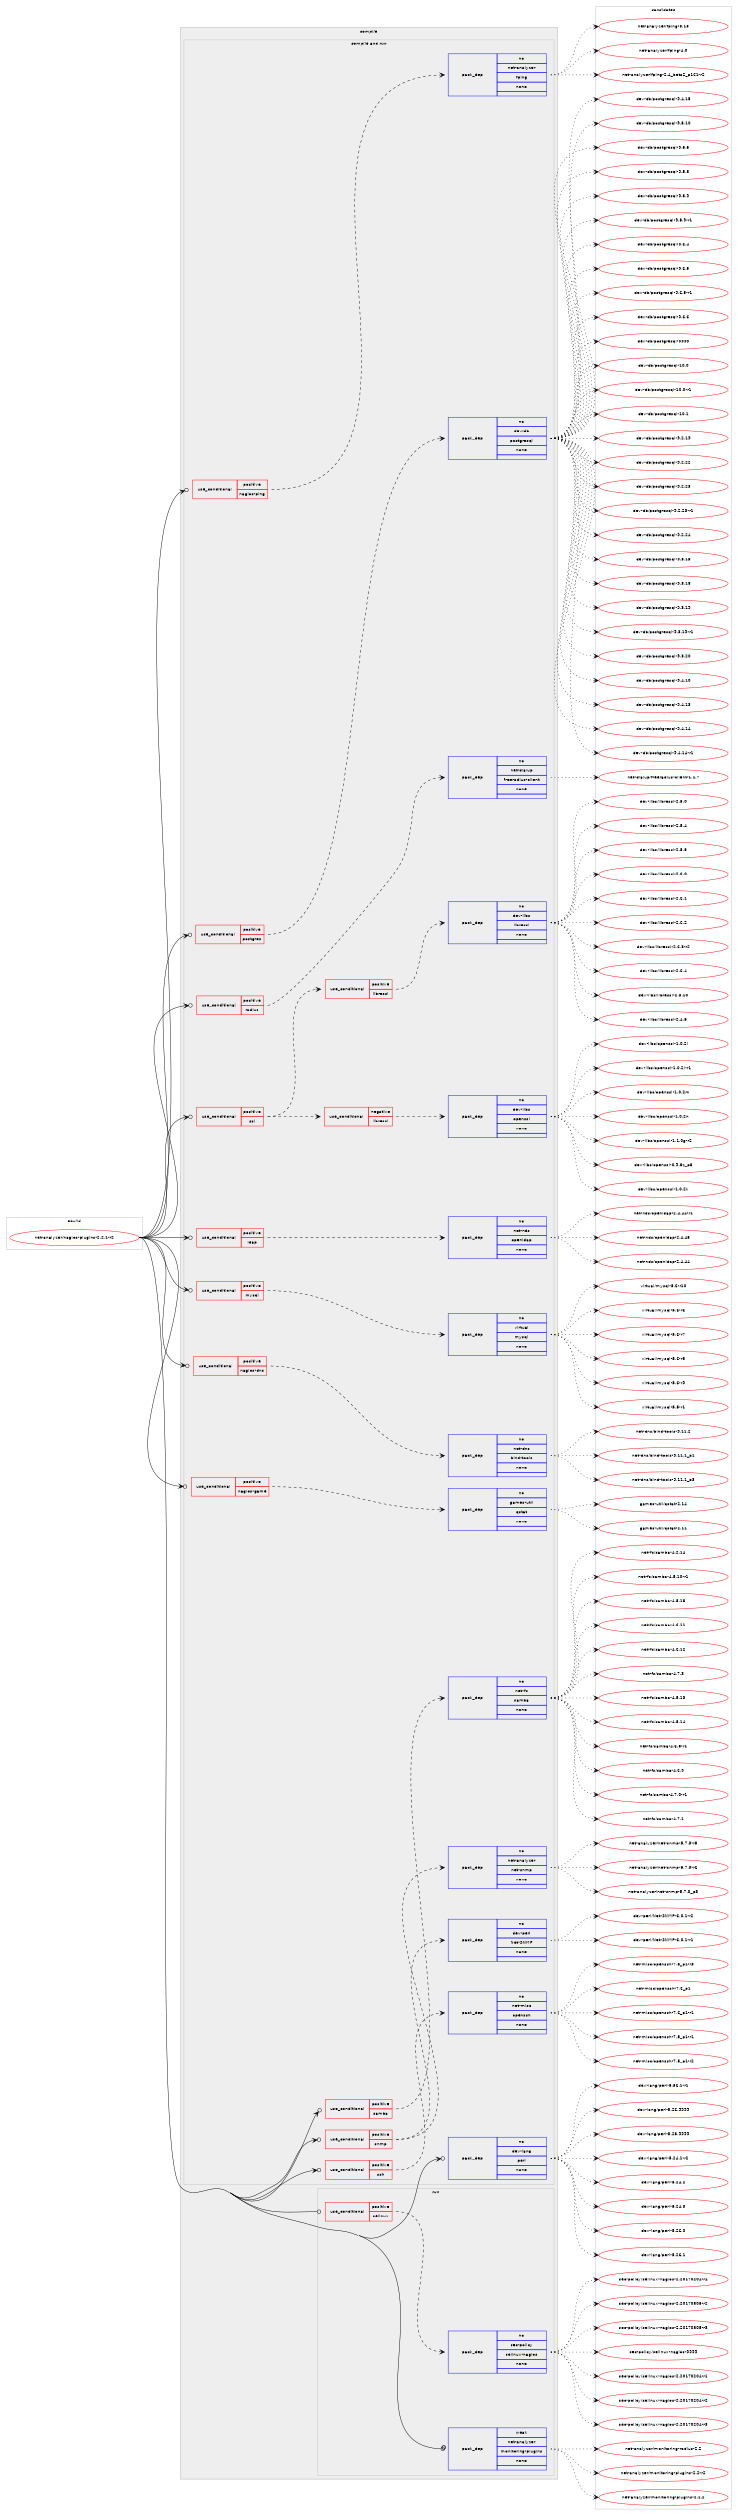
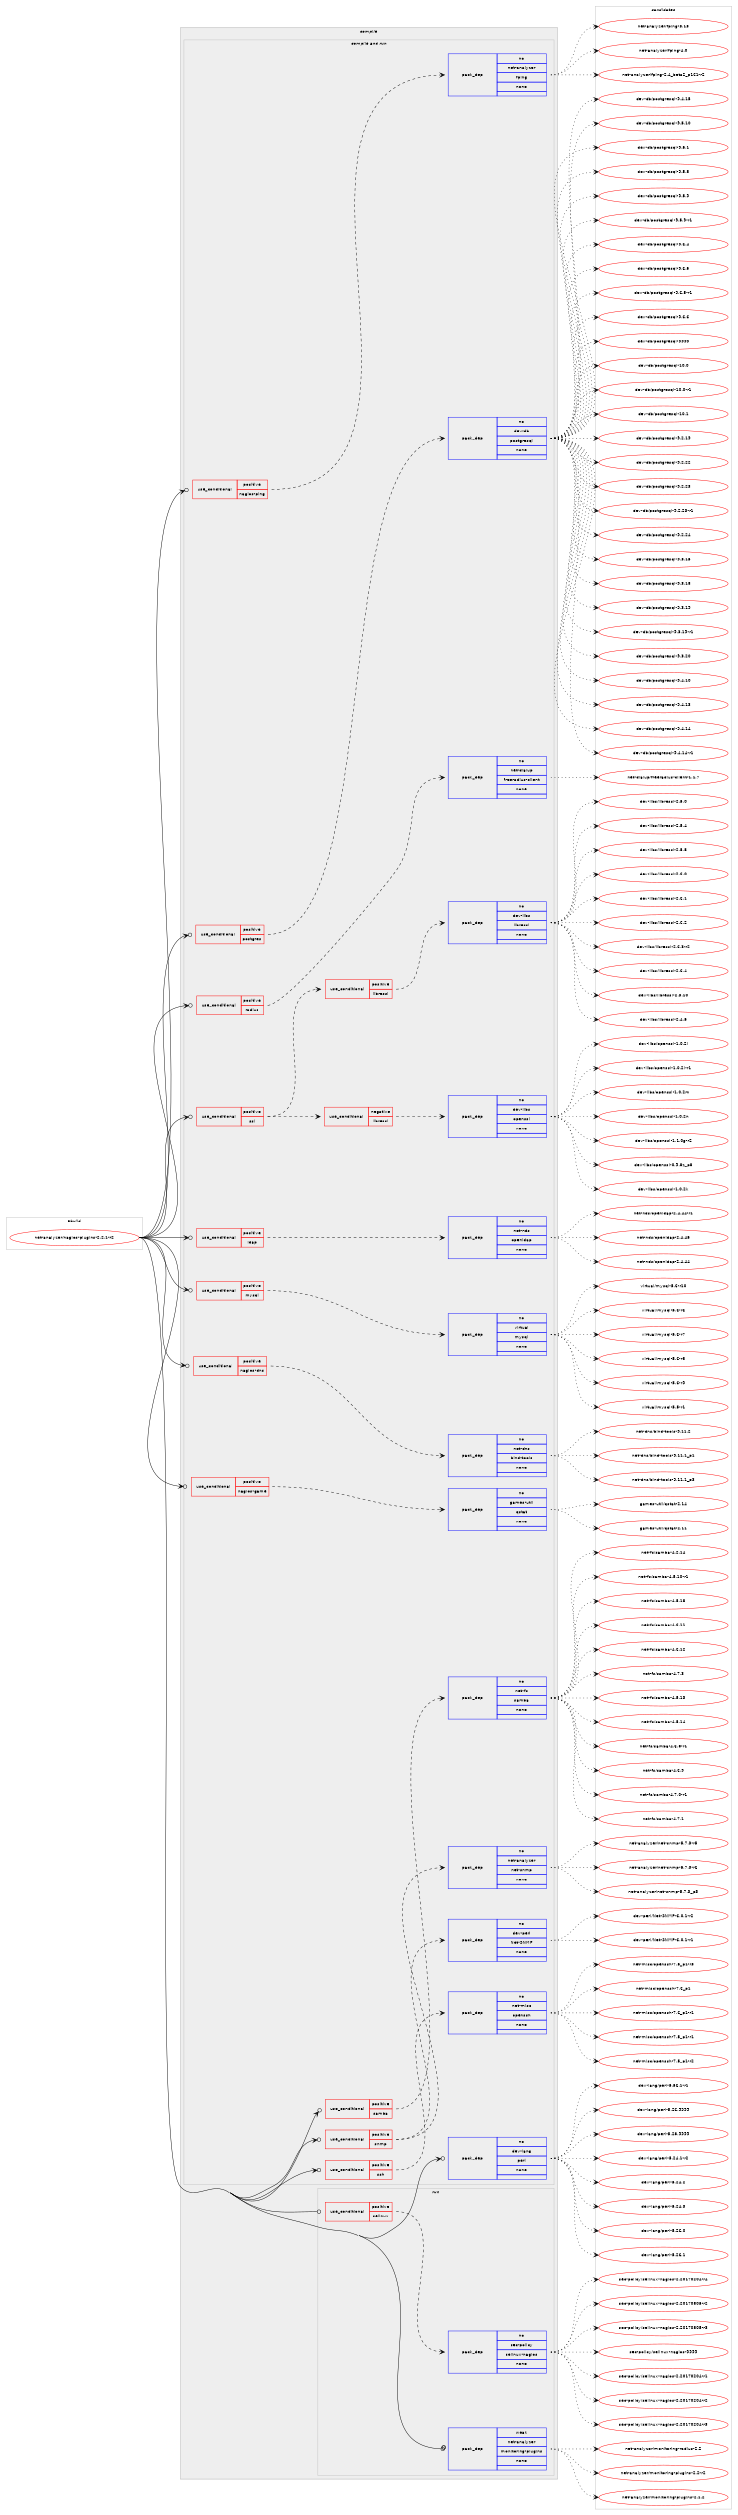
(663, 148) -> (663, 148)
